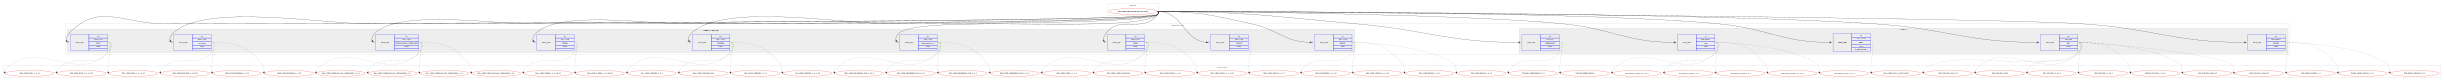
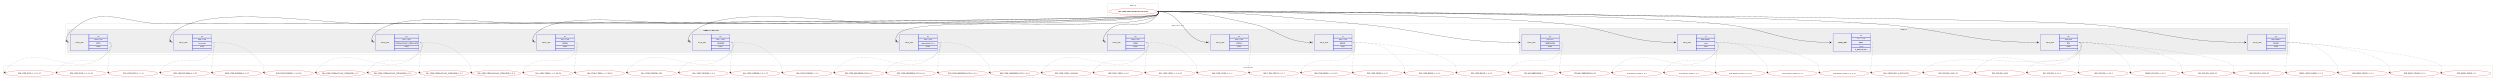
none -> (2415, 73)
